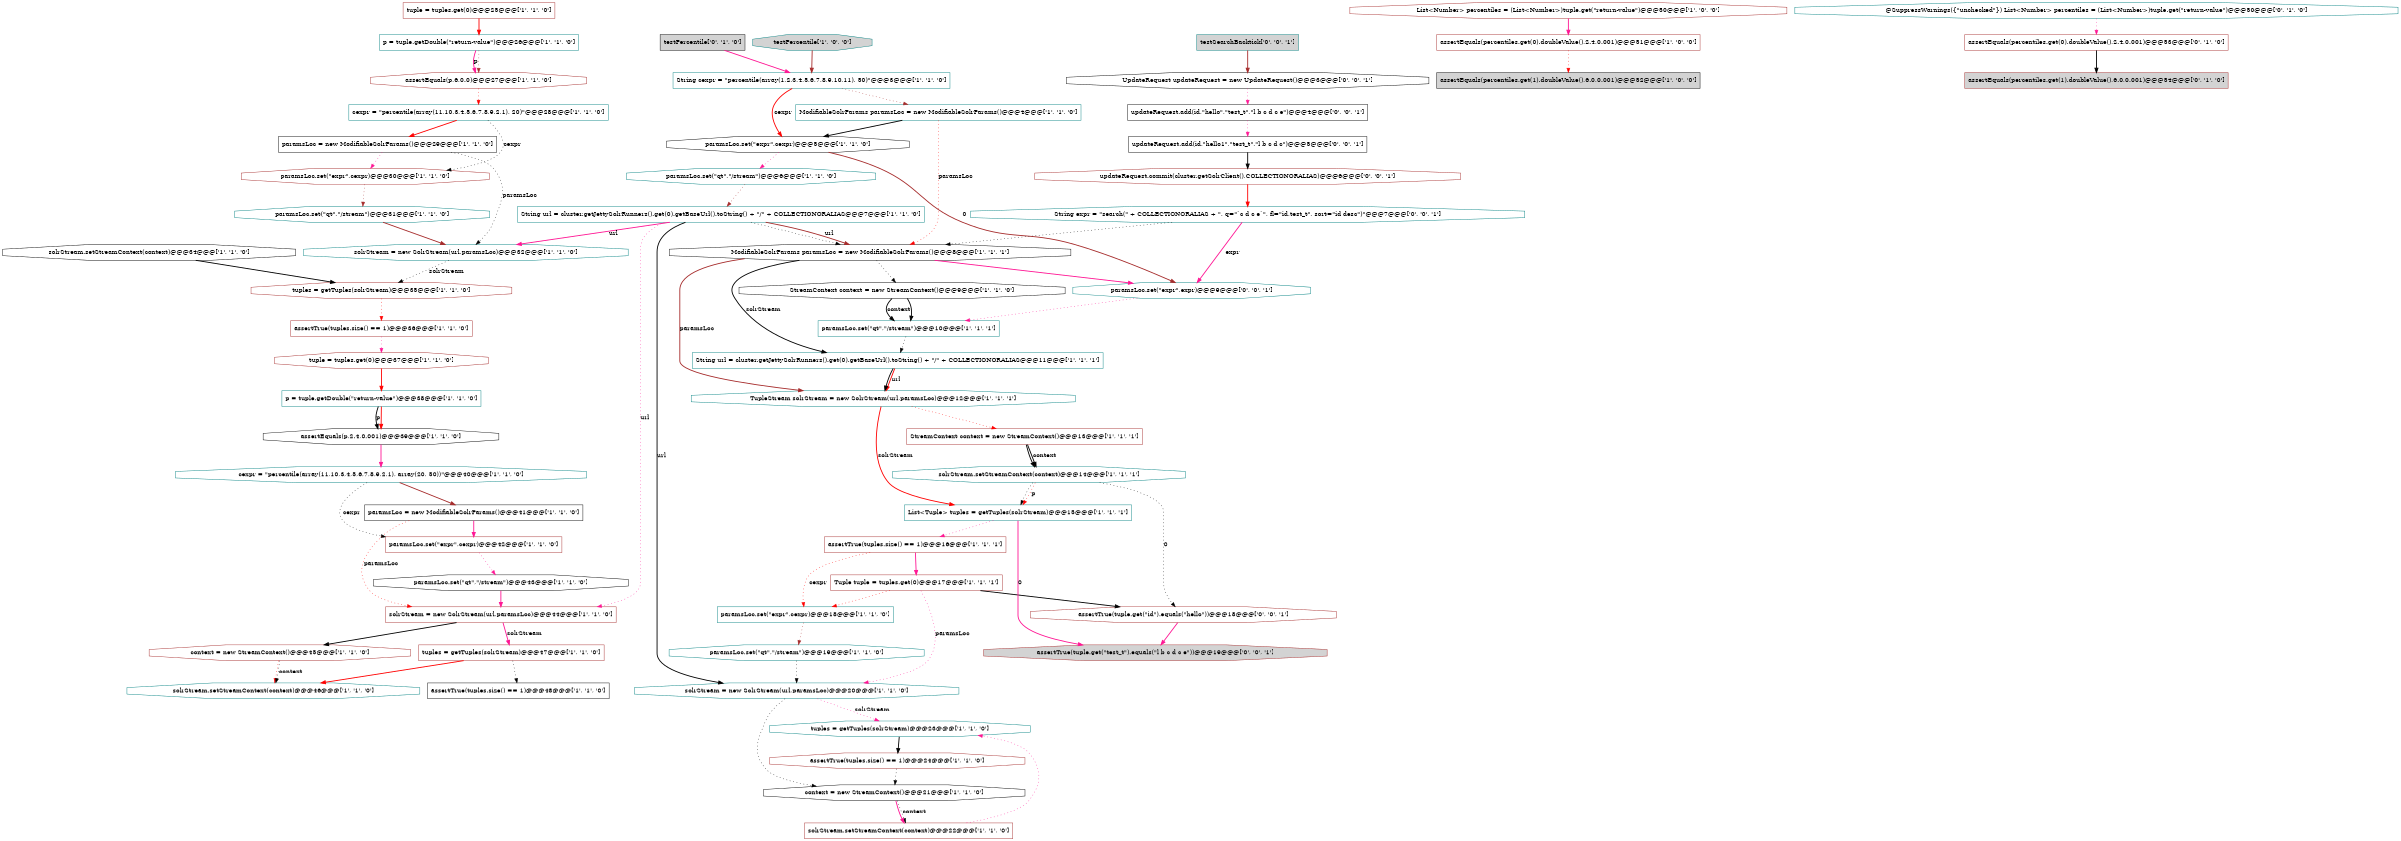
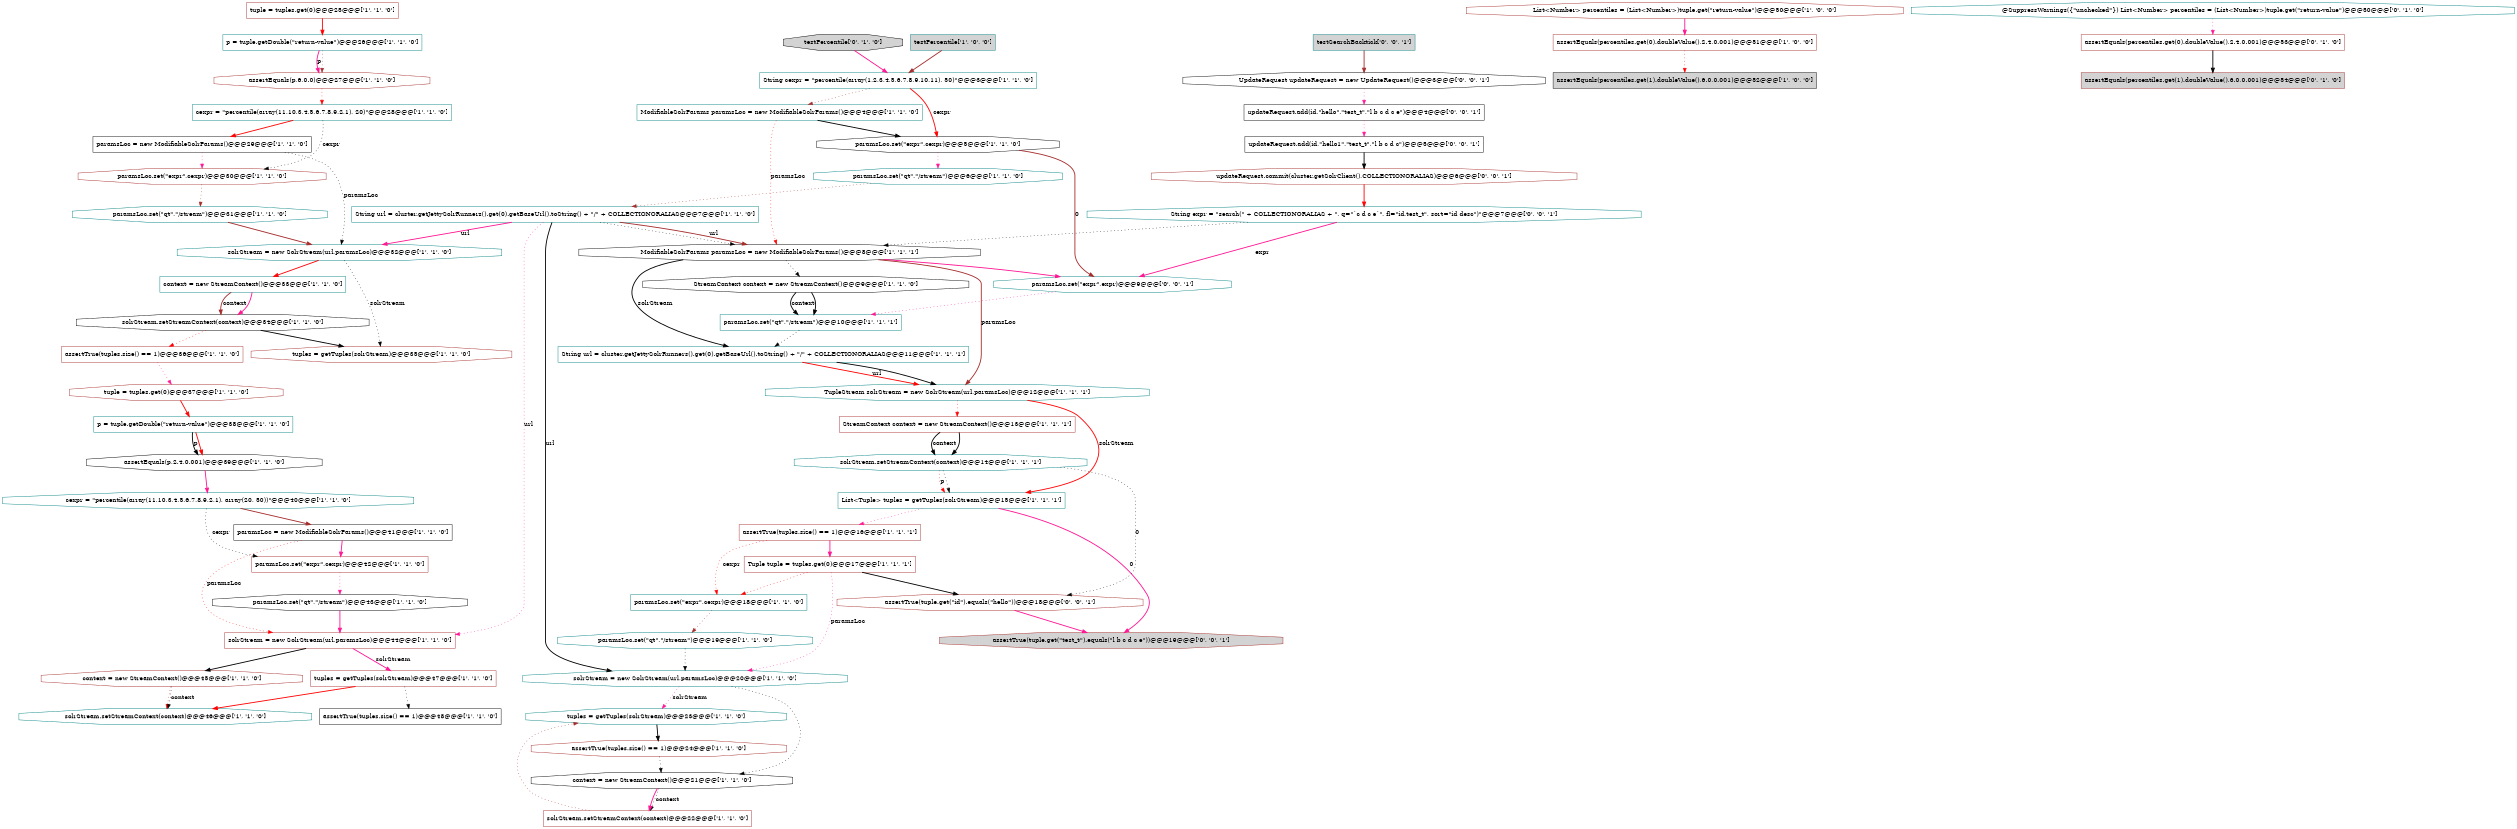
(703, 42) -> (843, 42)
(812, 42) -> (953, 42)
none -> (253, 284)
(381, 307) -> (190, 337)
(1037, 785) -> (519, 773)
